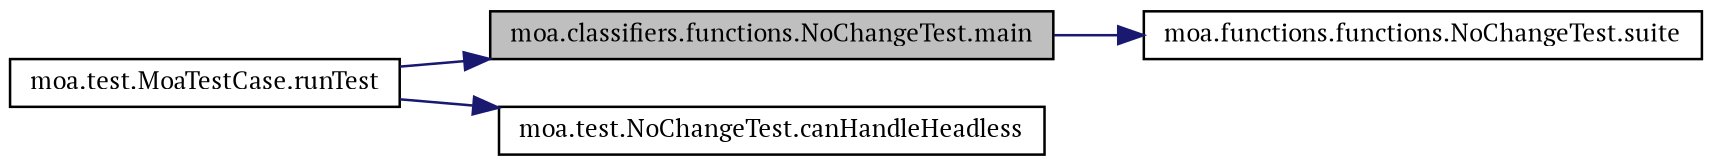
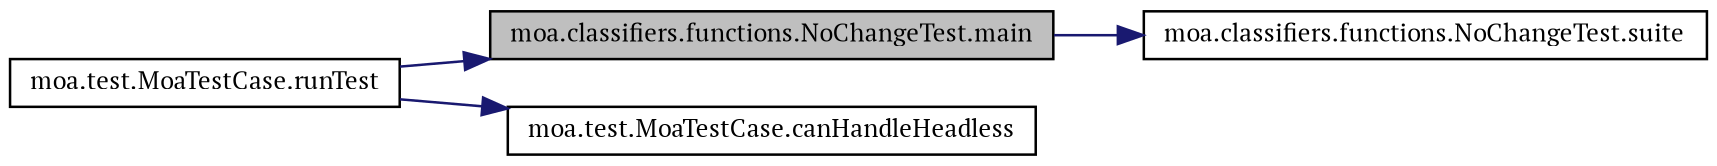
(1423, 35) -> (1425, 35)
(772, 131) -> (772, 131)
